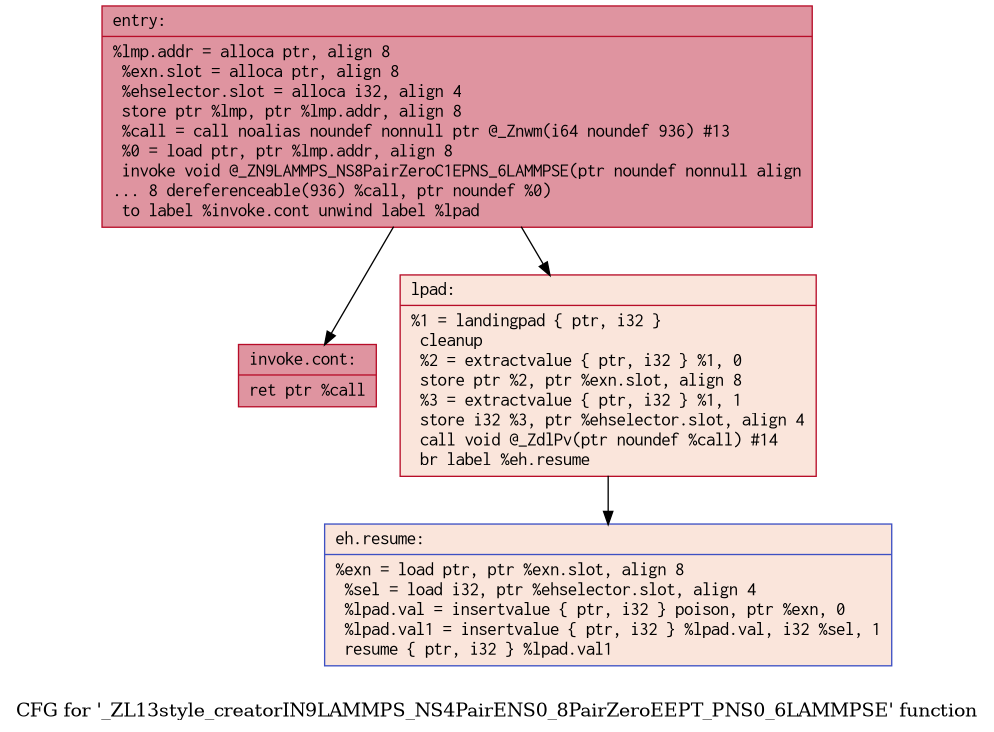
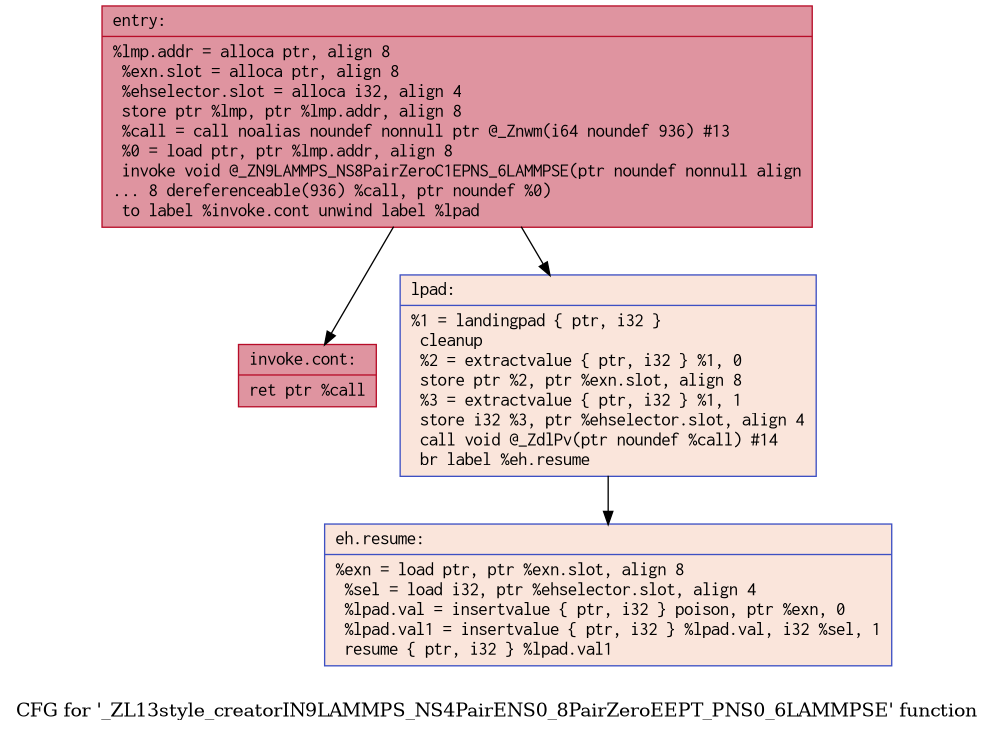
(608, 376) -> (608, 376)
